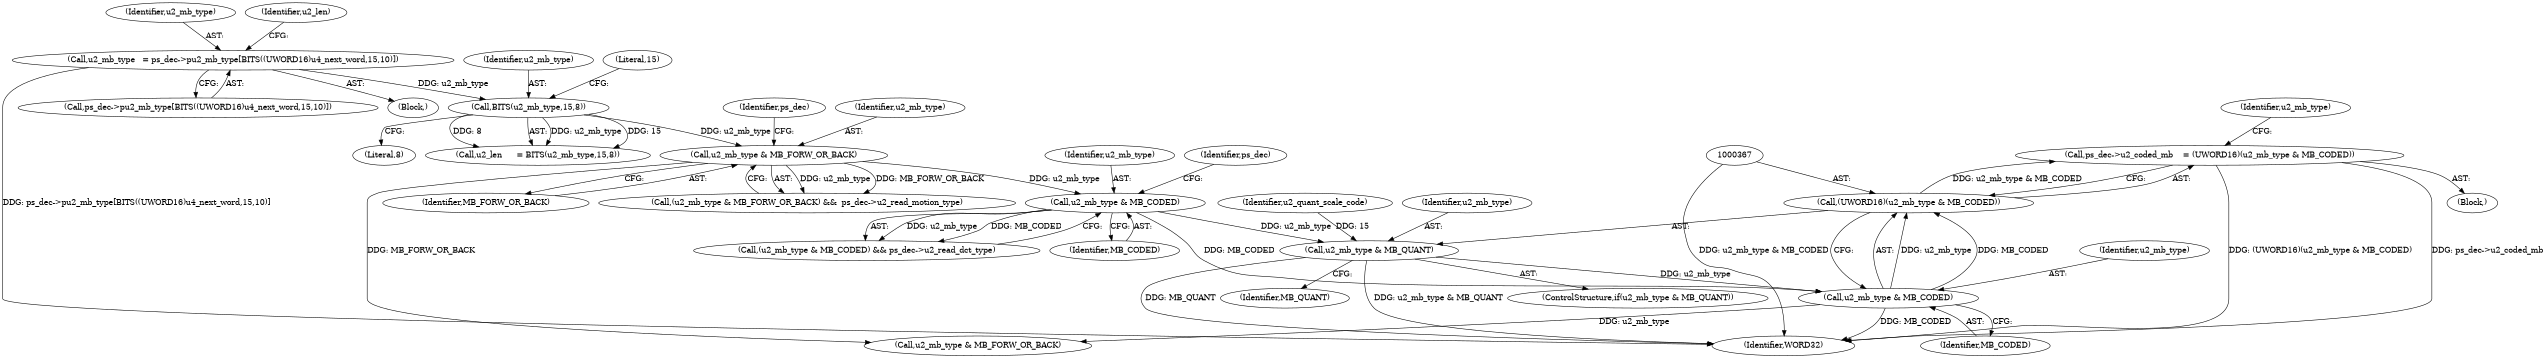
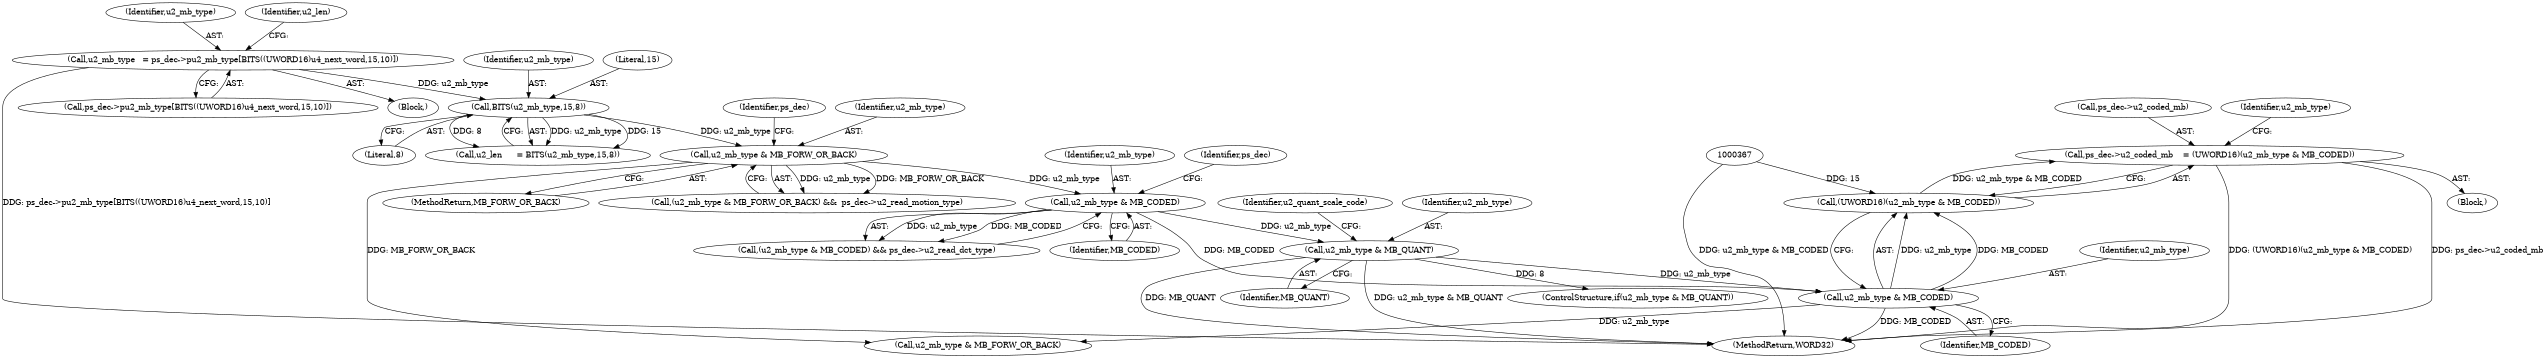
(600, 84) -> (600, 84)
none -> (2133, 108)
none -> (429, 127)
none -> (503, 135)
(1843, 179) -> (1843, 179)
(486, 203) -> (486, 203)
(1352, 227) -> (1352, 227)
(1635, 227) -> (1298, 271)
(1530, 274) -> (1530, 274)
(1783, 346) -> (1783, 346)
